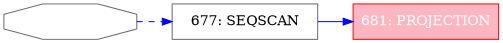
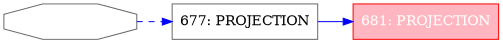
(245, 22) -> (245, 22)
